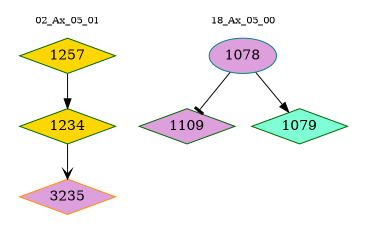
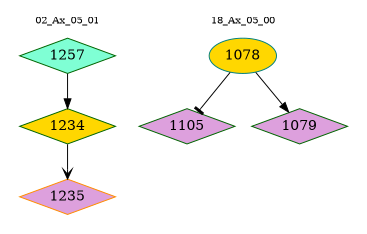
(68, 56) -> (68, 56)
(243, 56) -> (243, 56)
(187, 126) -> (187, 126)
(300, 126) -> (300, 126)
(68, 197) -> (68, 197)
